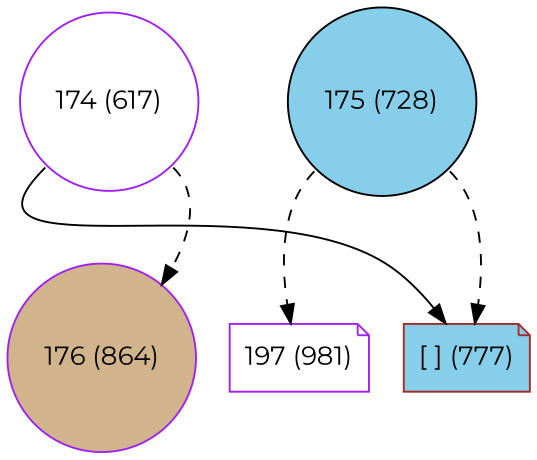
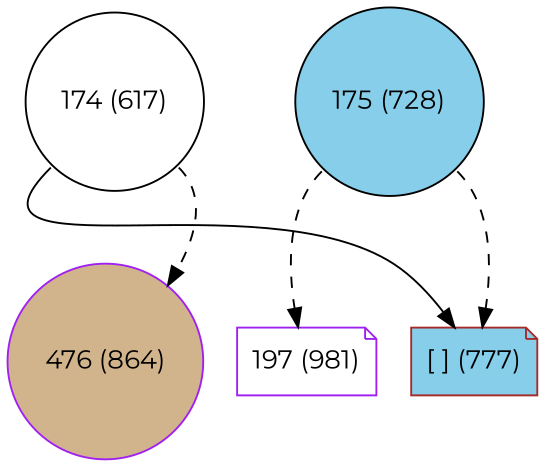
(109, 102) -> (115, 102)
(102, 358) -> (105, 361)
